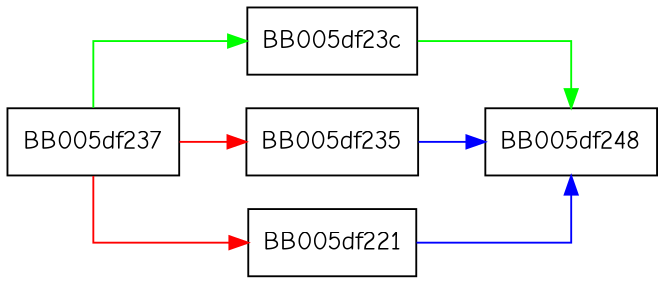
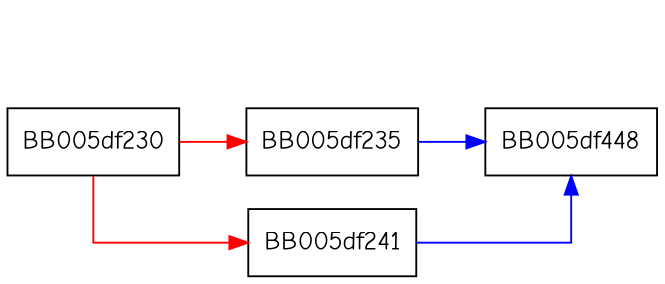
(332, 41) -> none
(93, 142) -> (93, 142)
(571, 142) -> (571, 142)
(332, 243) -> (332, 243)
